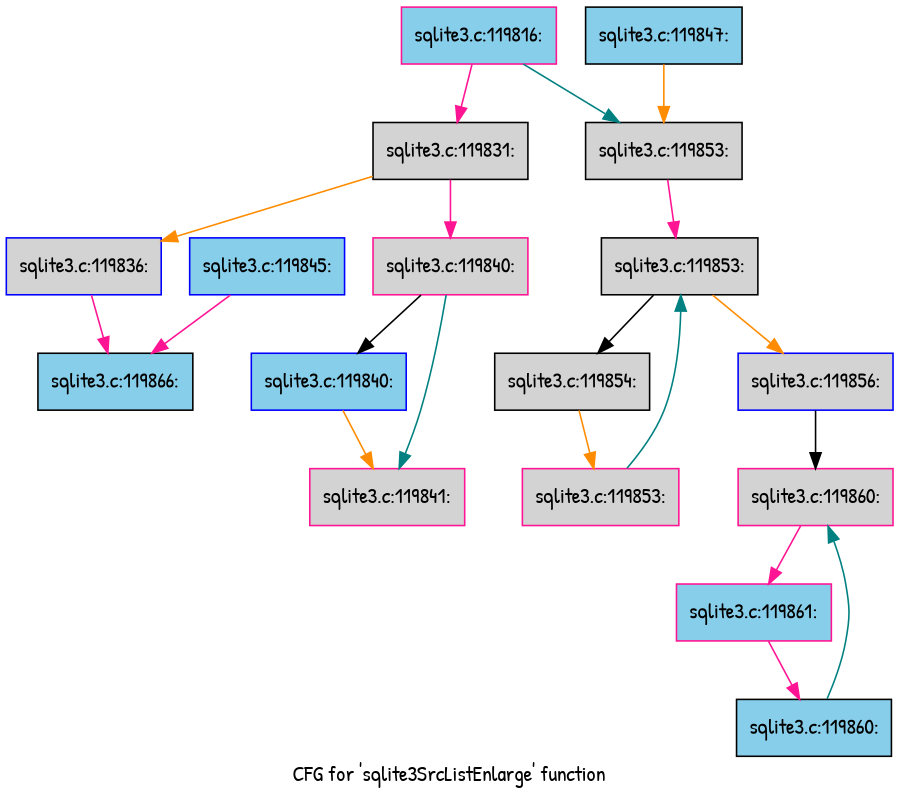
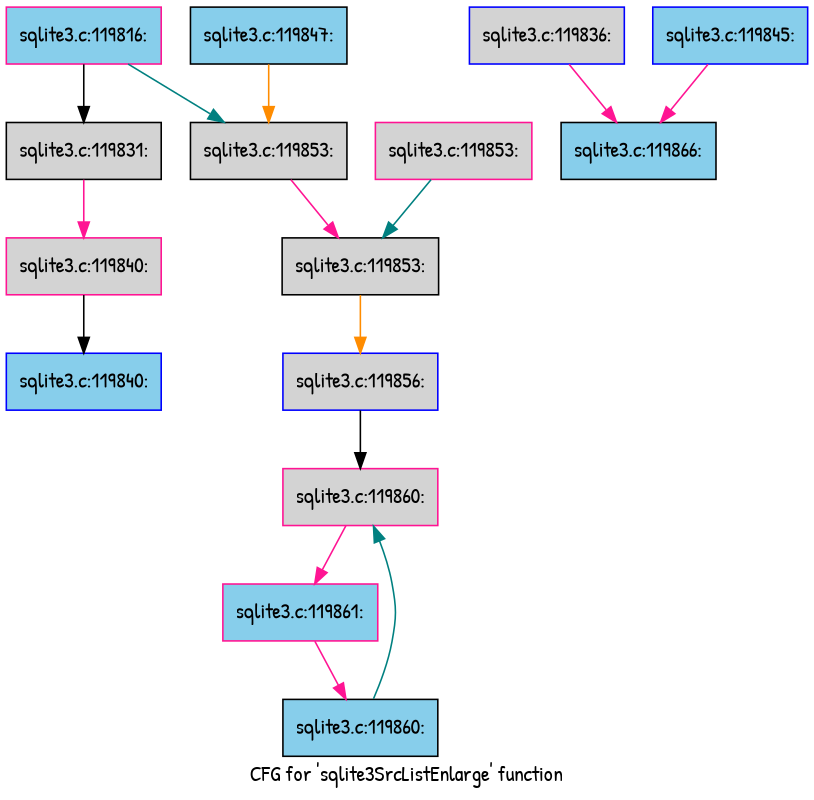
(467, 86) -> (84, 85)
(275, 206) -> none
(572, 382) -> none
(387, 497) -> none
